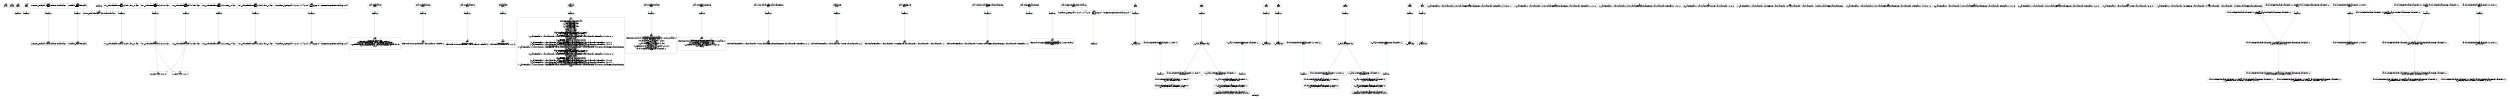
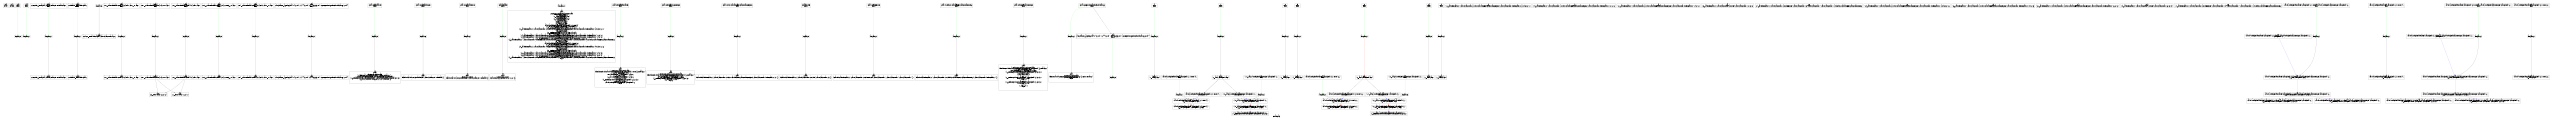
(571, 6) -> none
(1345, 6) -> (1364, 6)
none -> (1023, 77)
